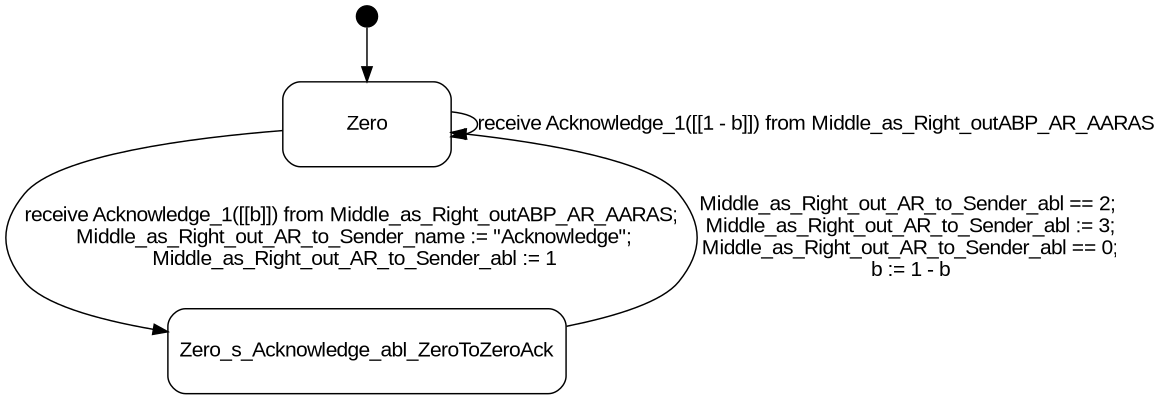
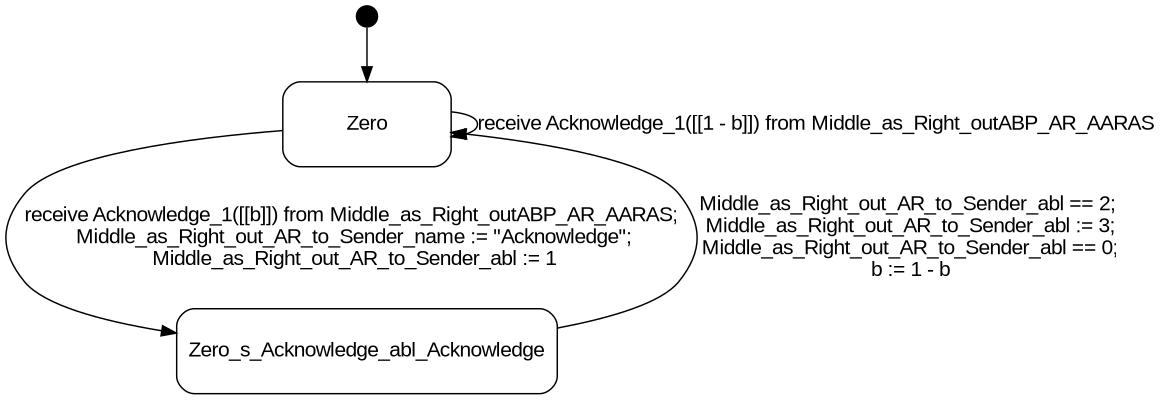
(367, 351) -> (367, 351)
